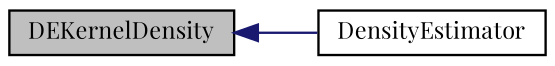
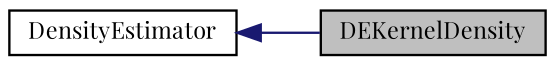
(288, 33) -> (290, 33)
